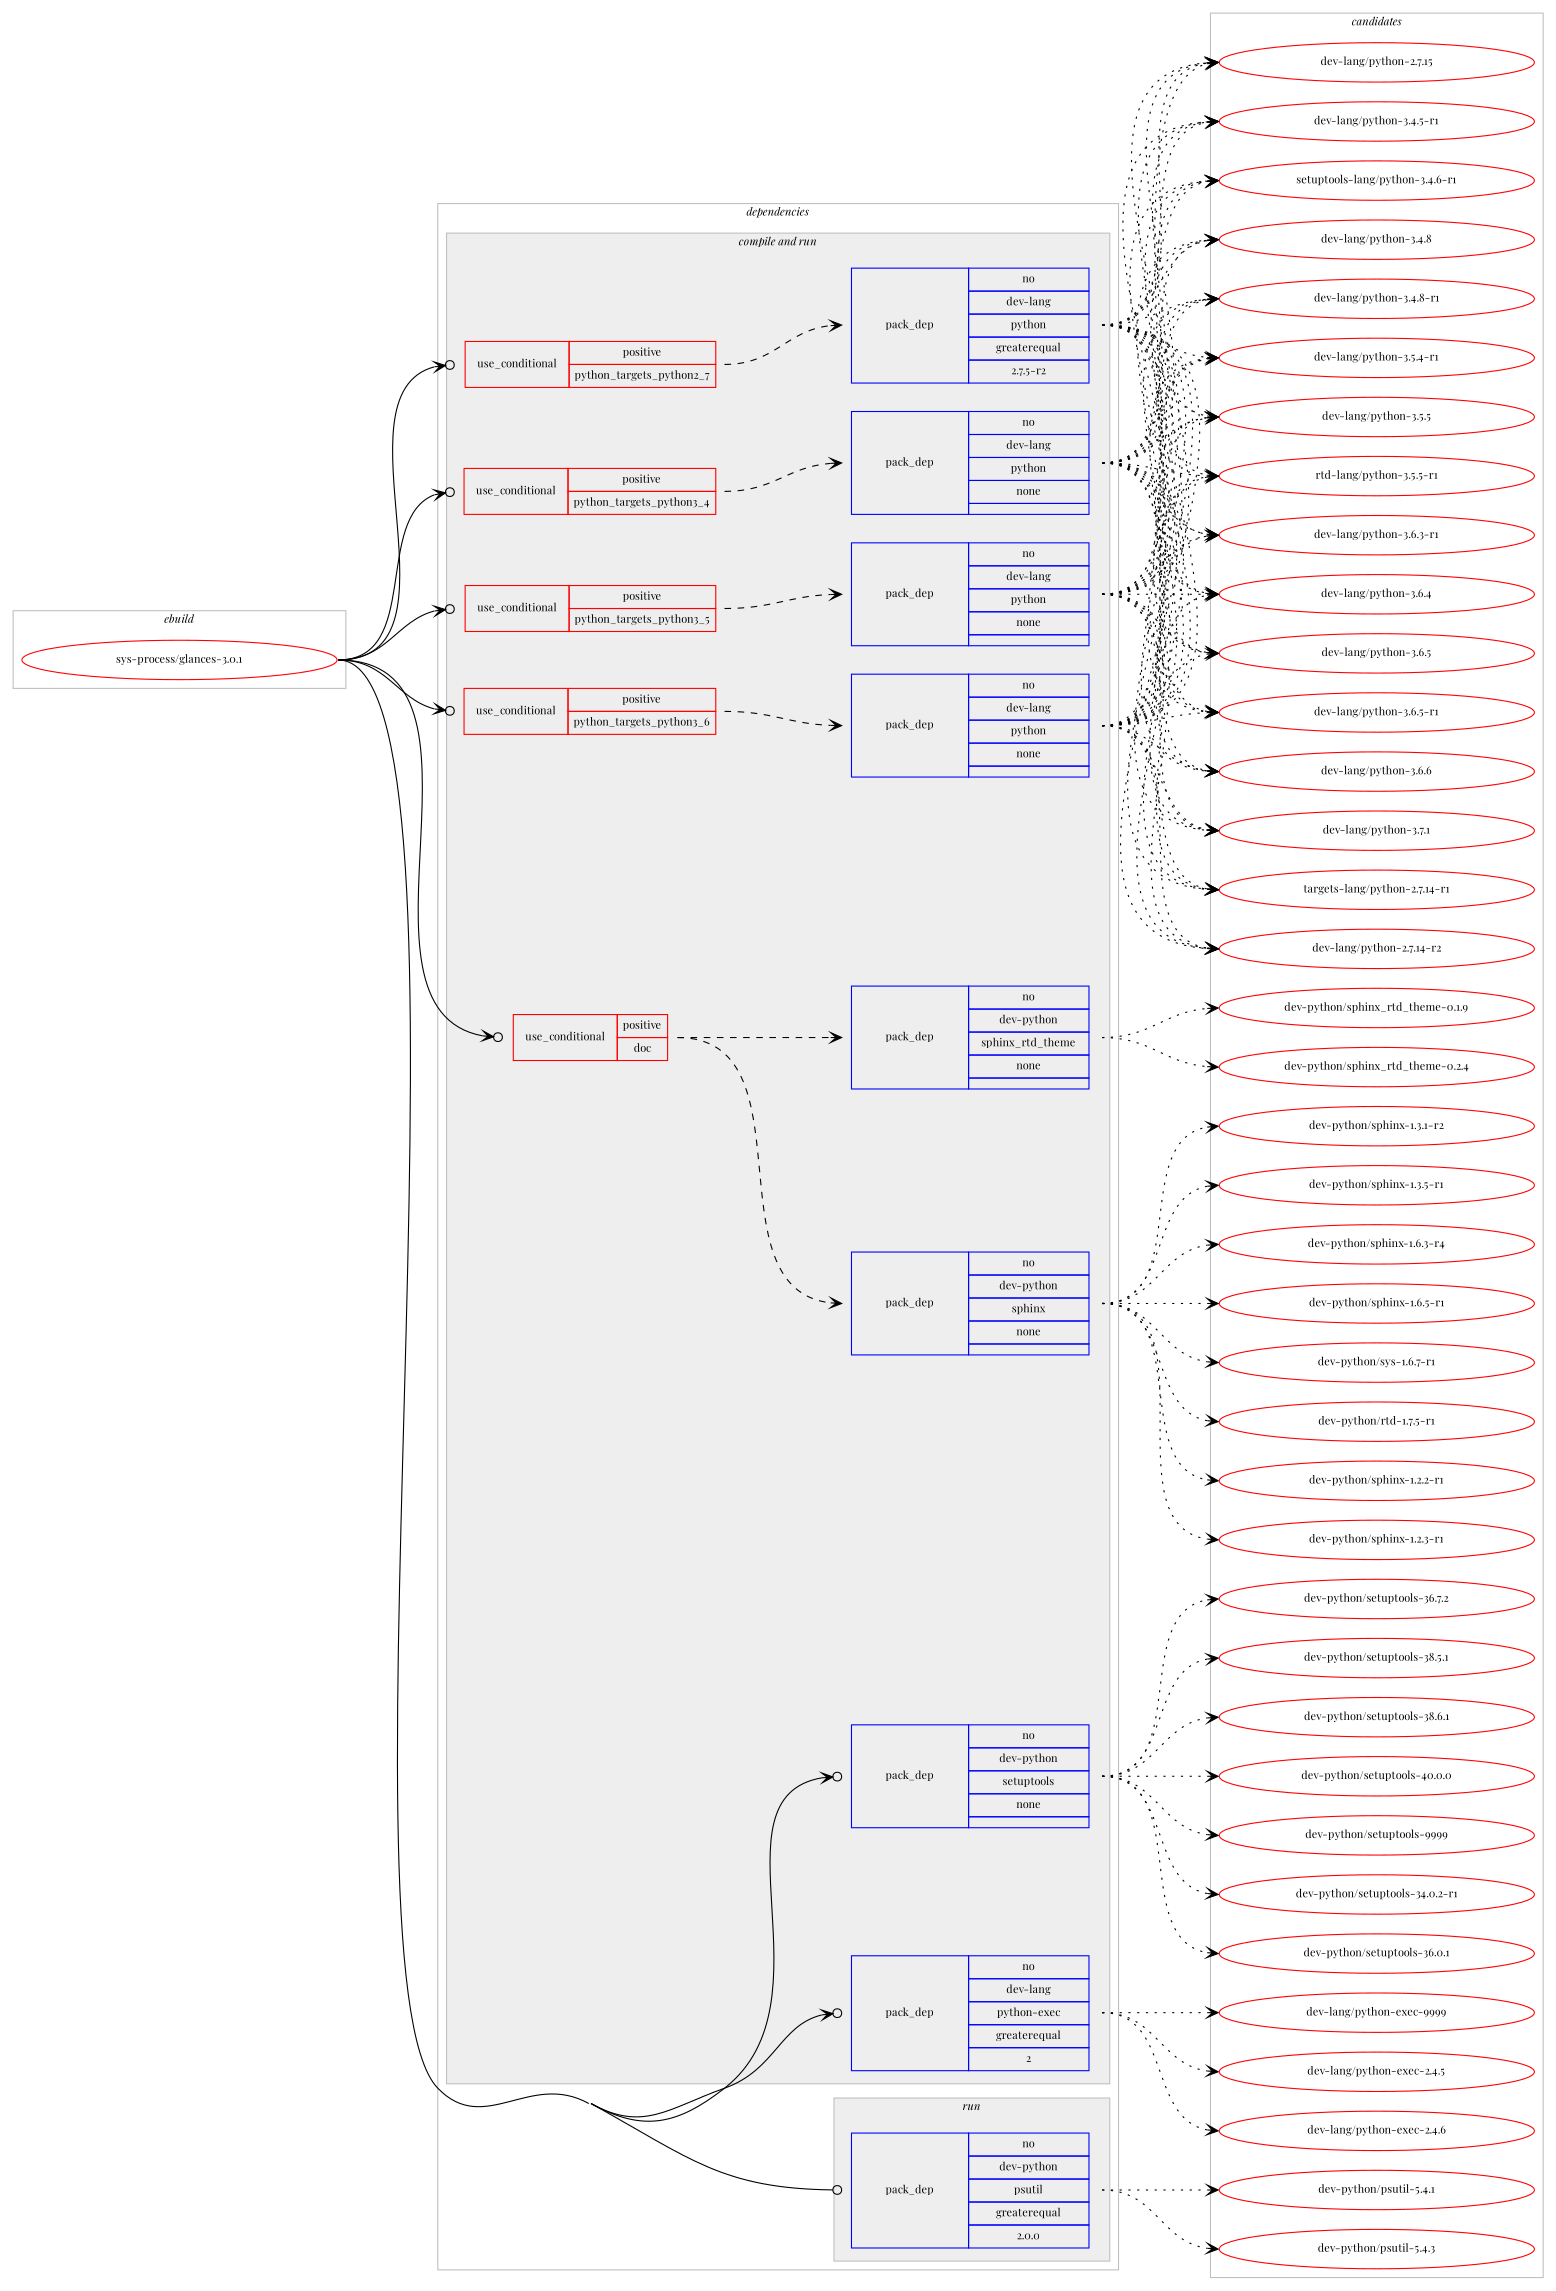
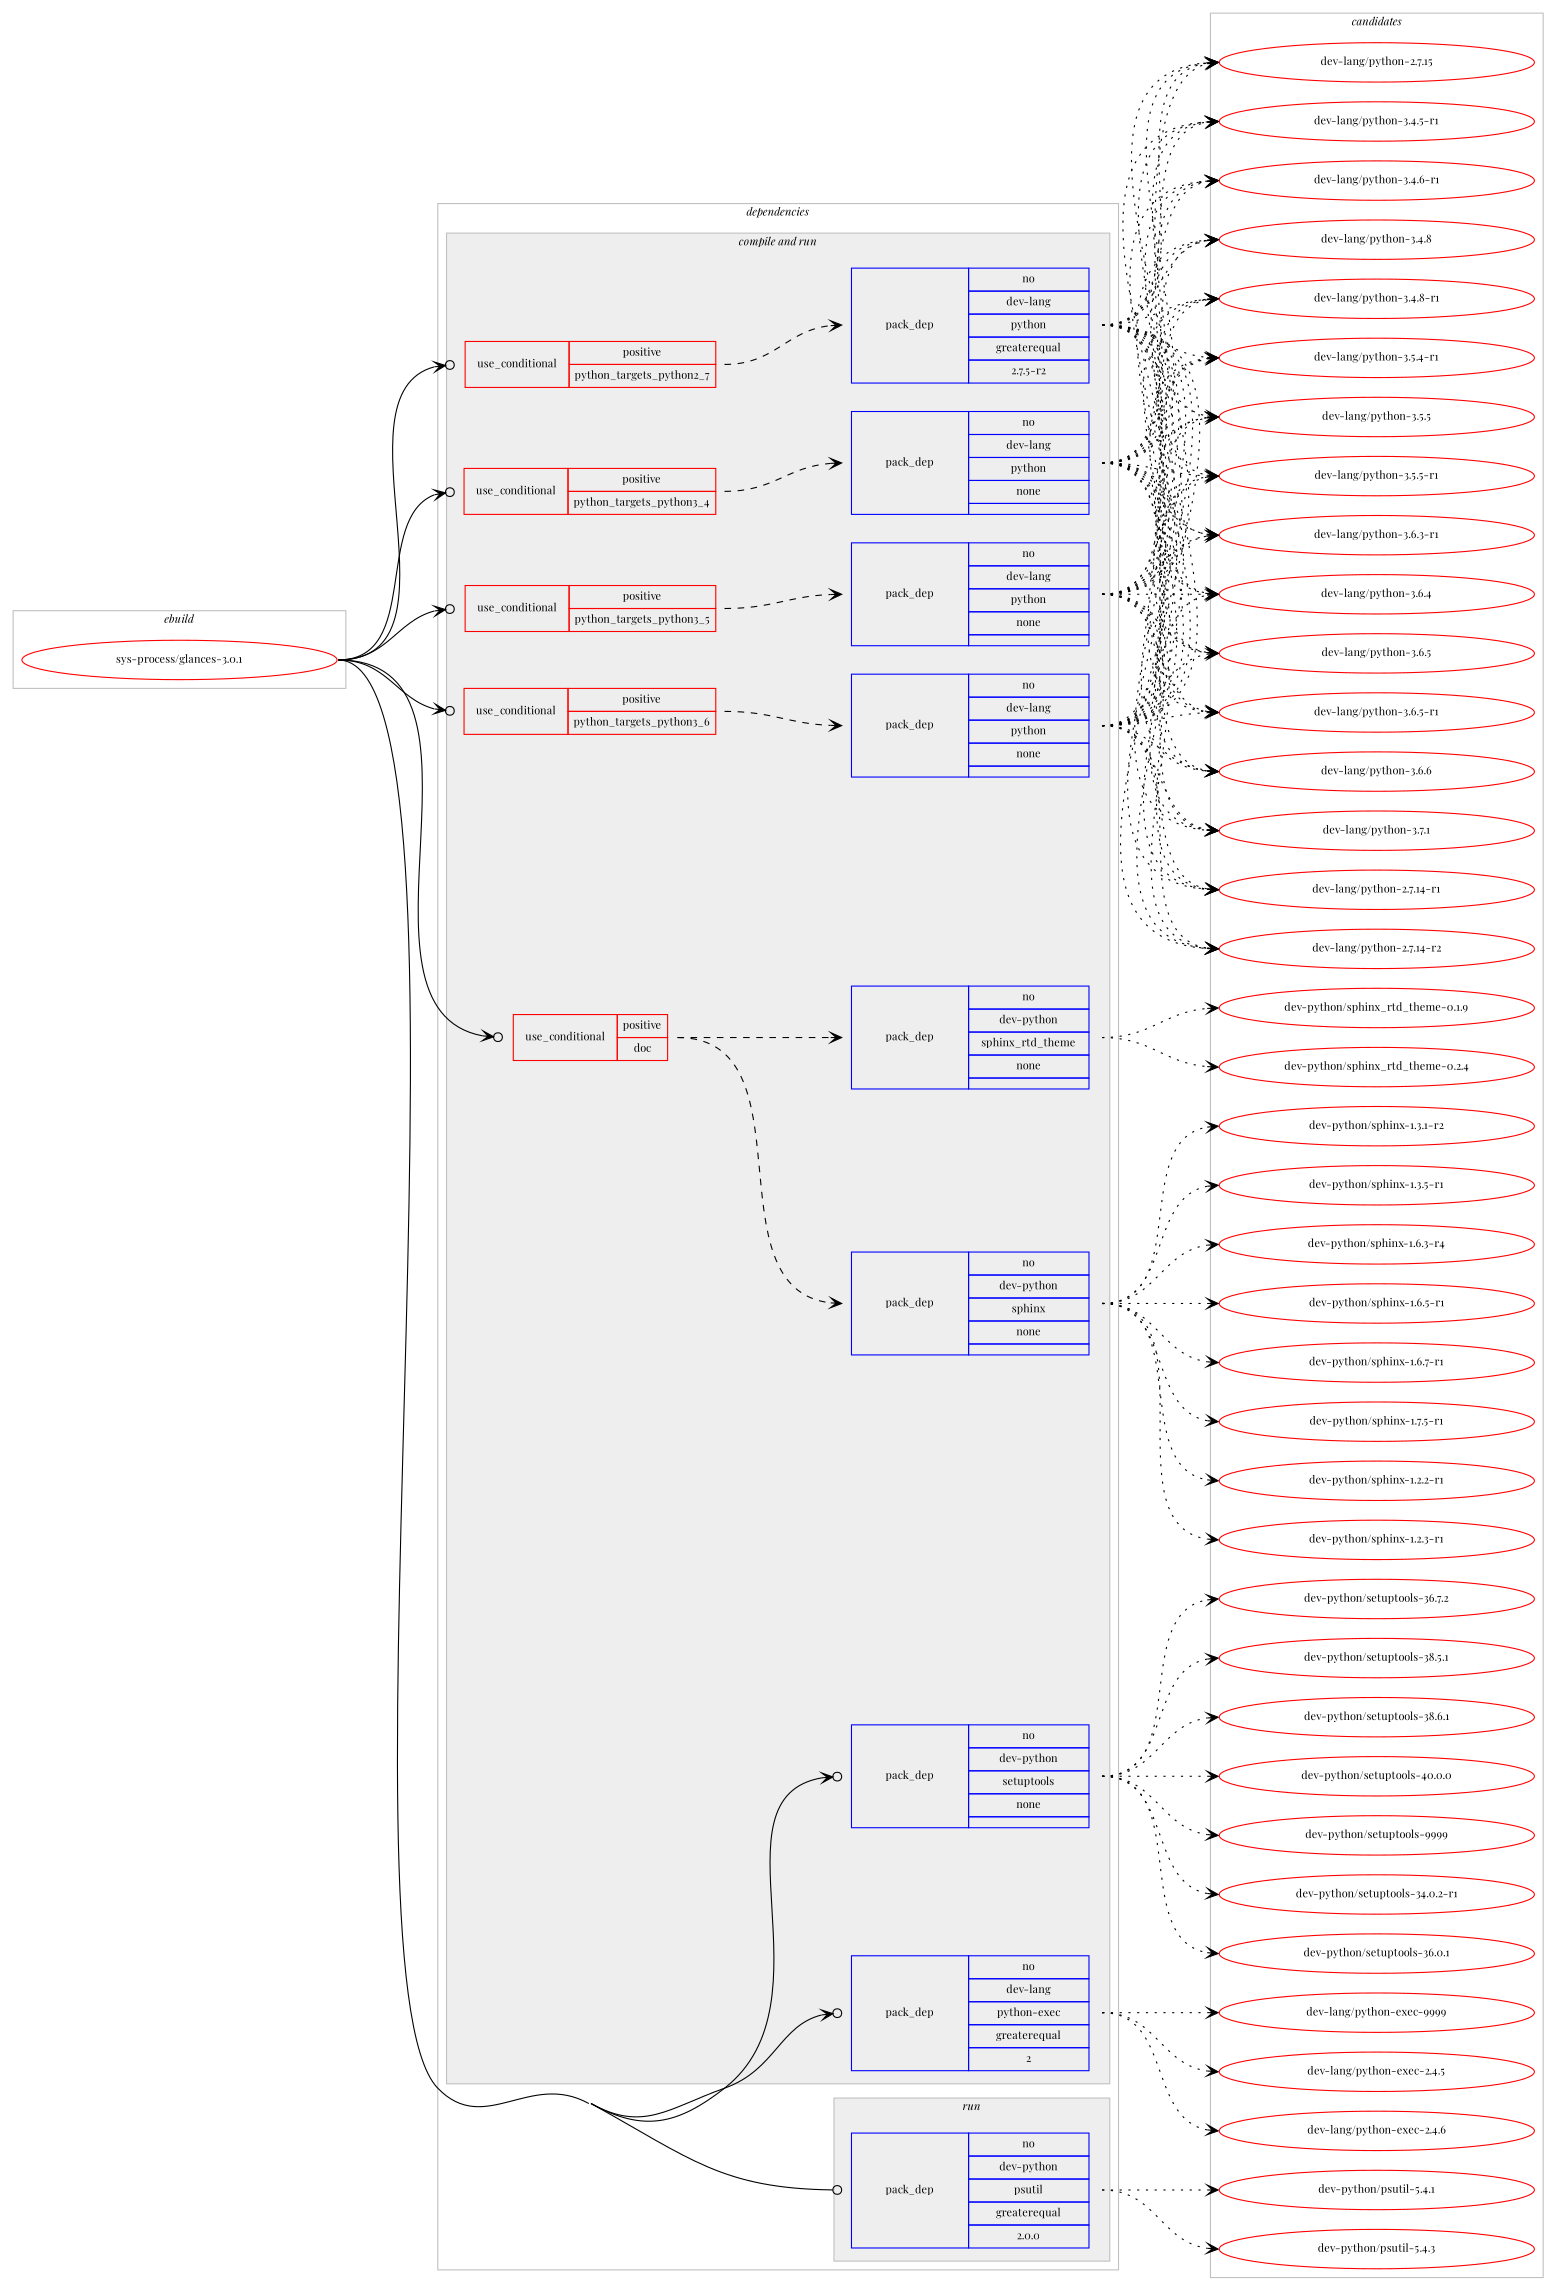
(1377, 181) -> (1377, 181)
(1377, 476) -> (1377, 476)
(1377, 890) -> (1377, 890)
(1377, 1363) -> (1377, 1363)
(1377, 1422) -> (1377, 1422)
